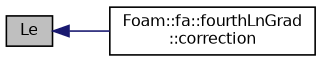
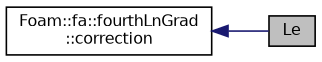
(90, 31) -> (248, 31)
